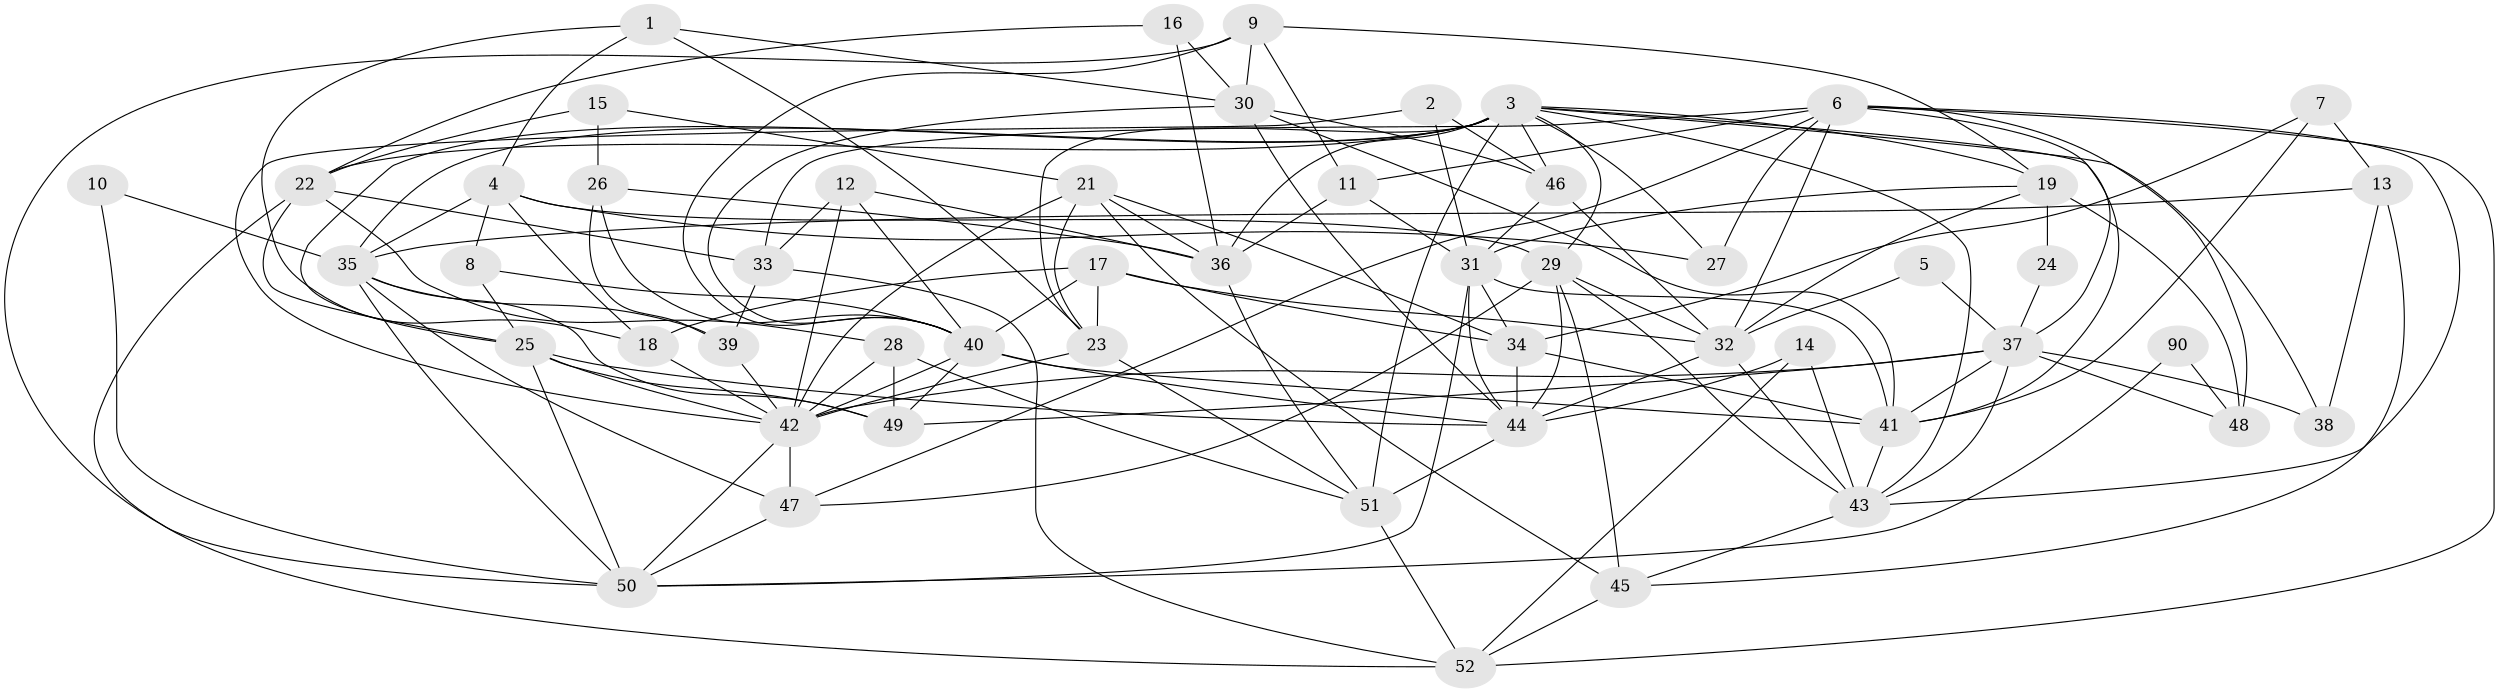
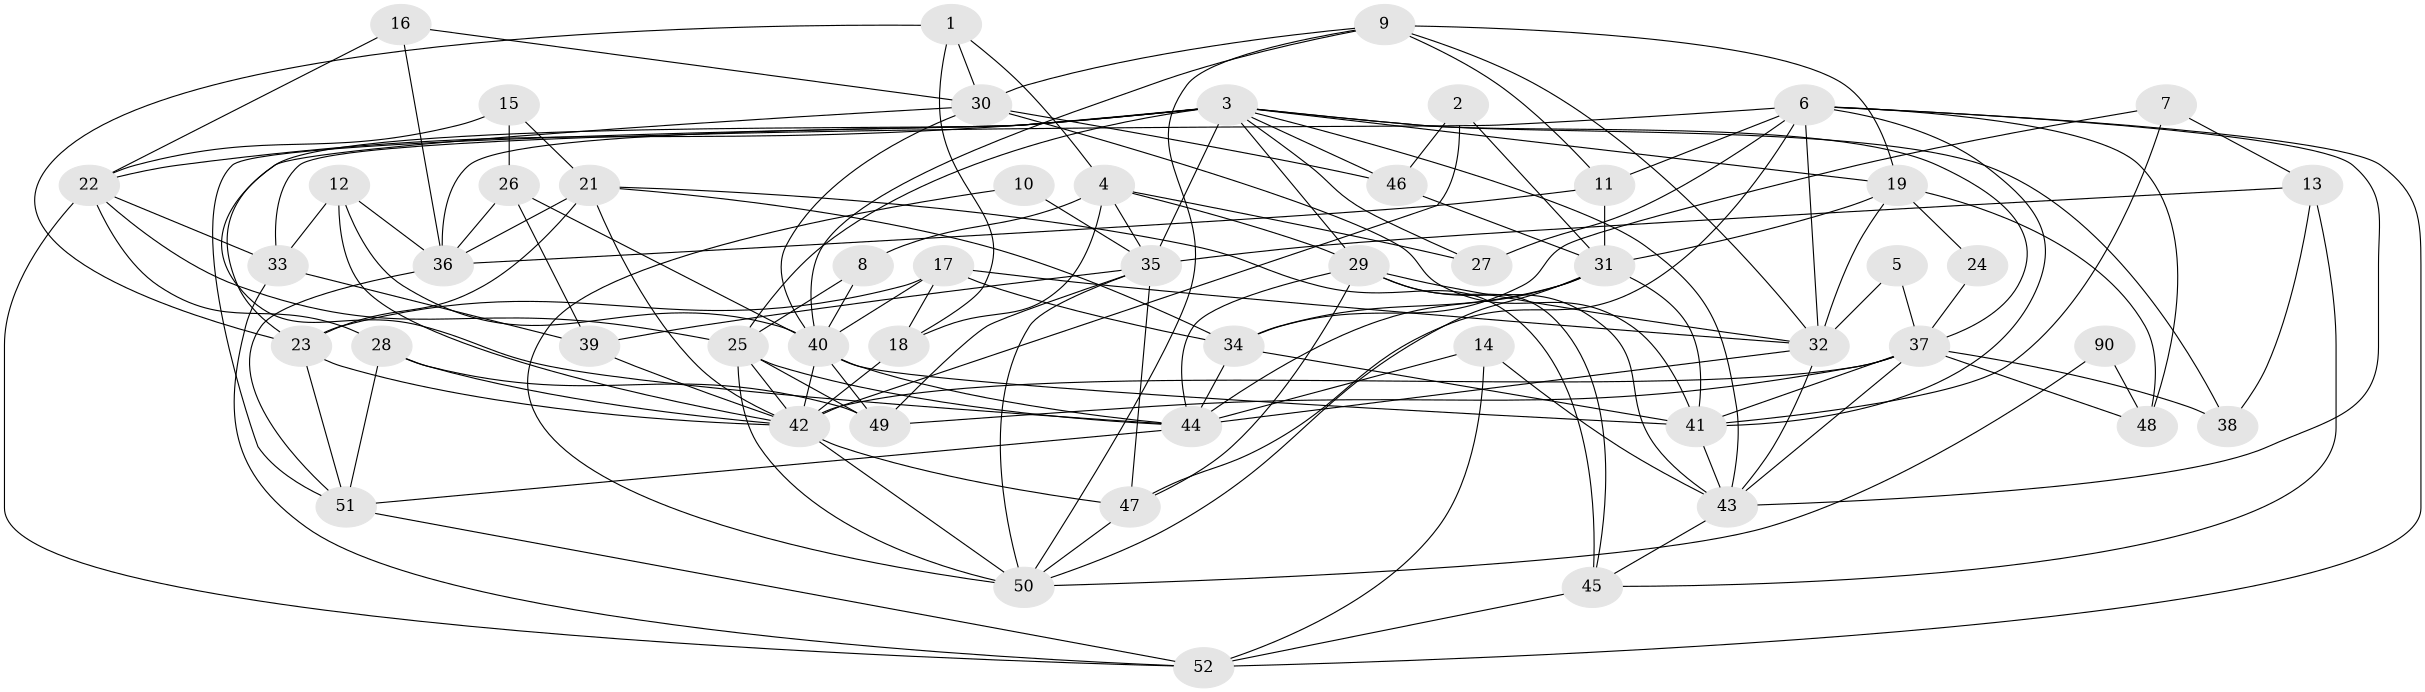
(1613, 240) -> (1621, 142)
